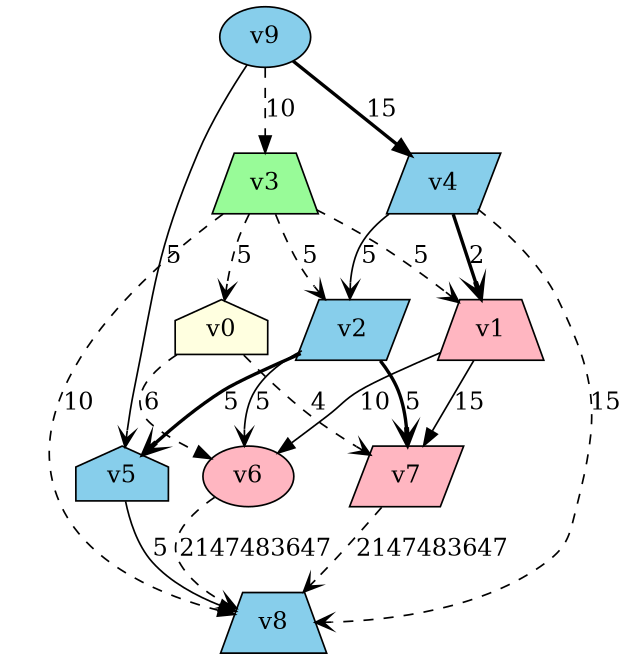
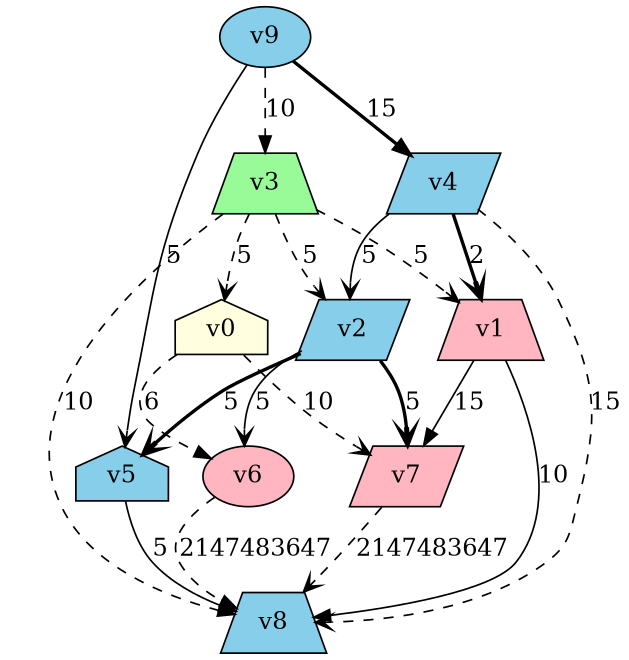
(361, 389) -> (520, 555)
(319, 403) -> (319, 403)
(176, 551) -> (176, 551)
